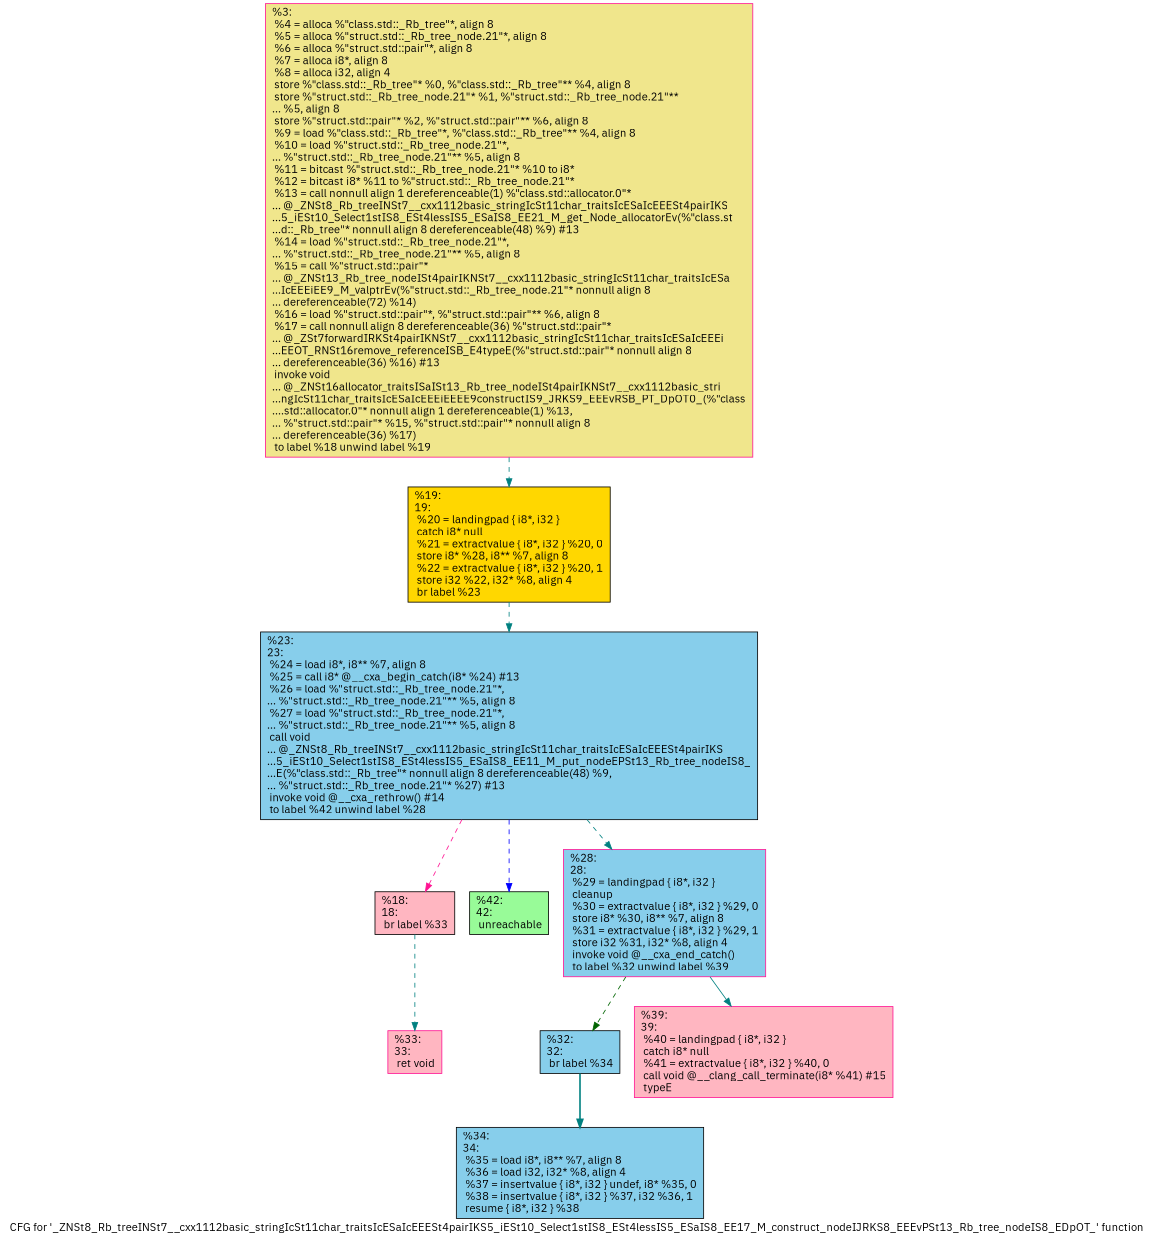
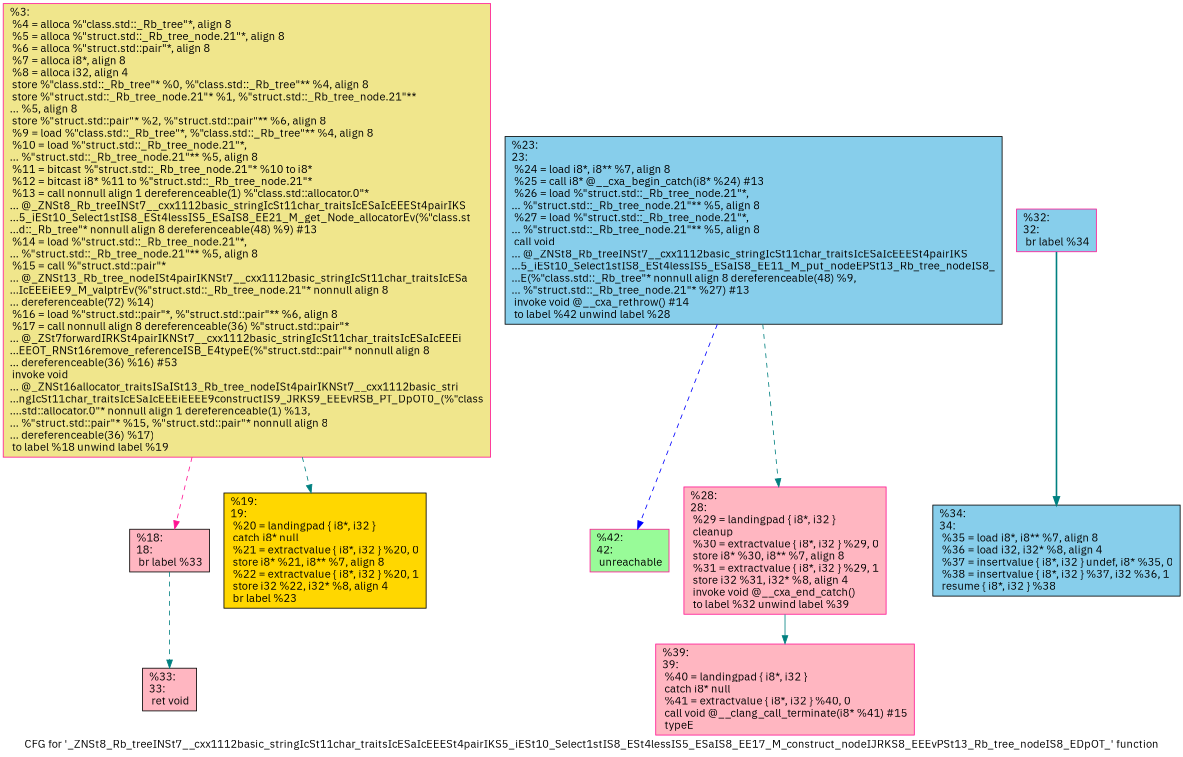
(356, 363) -> (94, 363)
(492, 556) -> (308, 562)
(509, 613) -> none
(446, 852) -> (184, 489)
(509, 913) -> (630, 551)
(665, 913) -> (785, 551)
(611, 1000) -> none
(415, 1052) -> (170, 690)
(580, 1052) -> (1056, 230)
